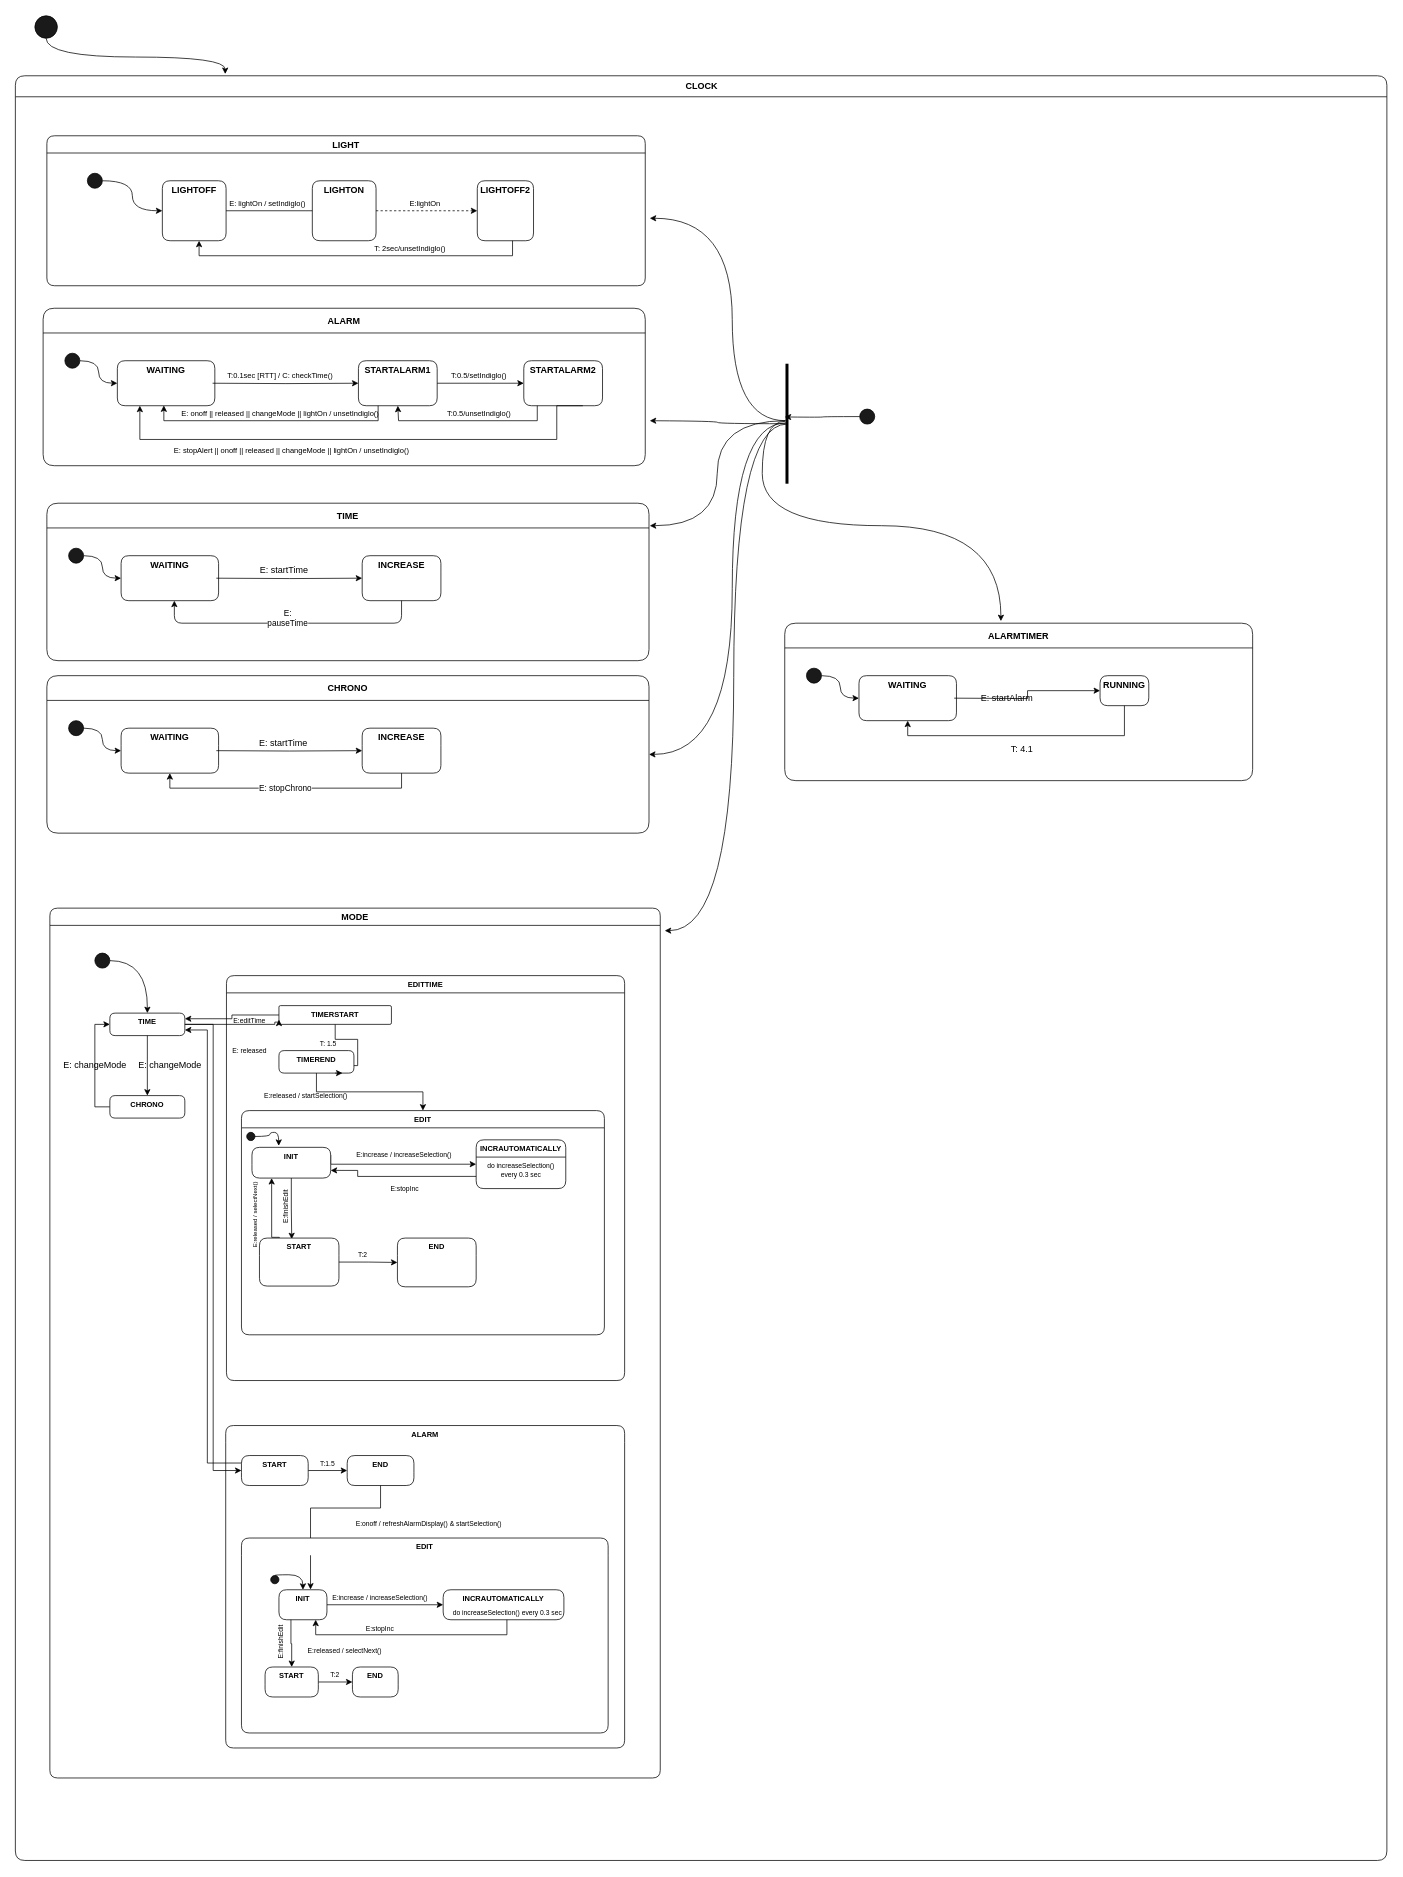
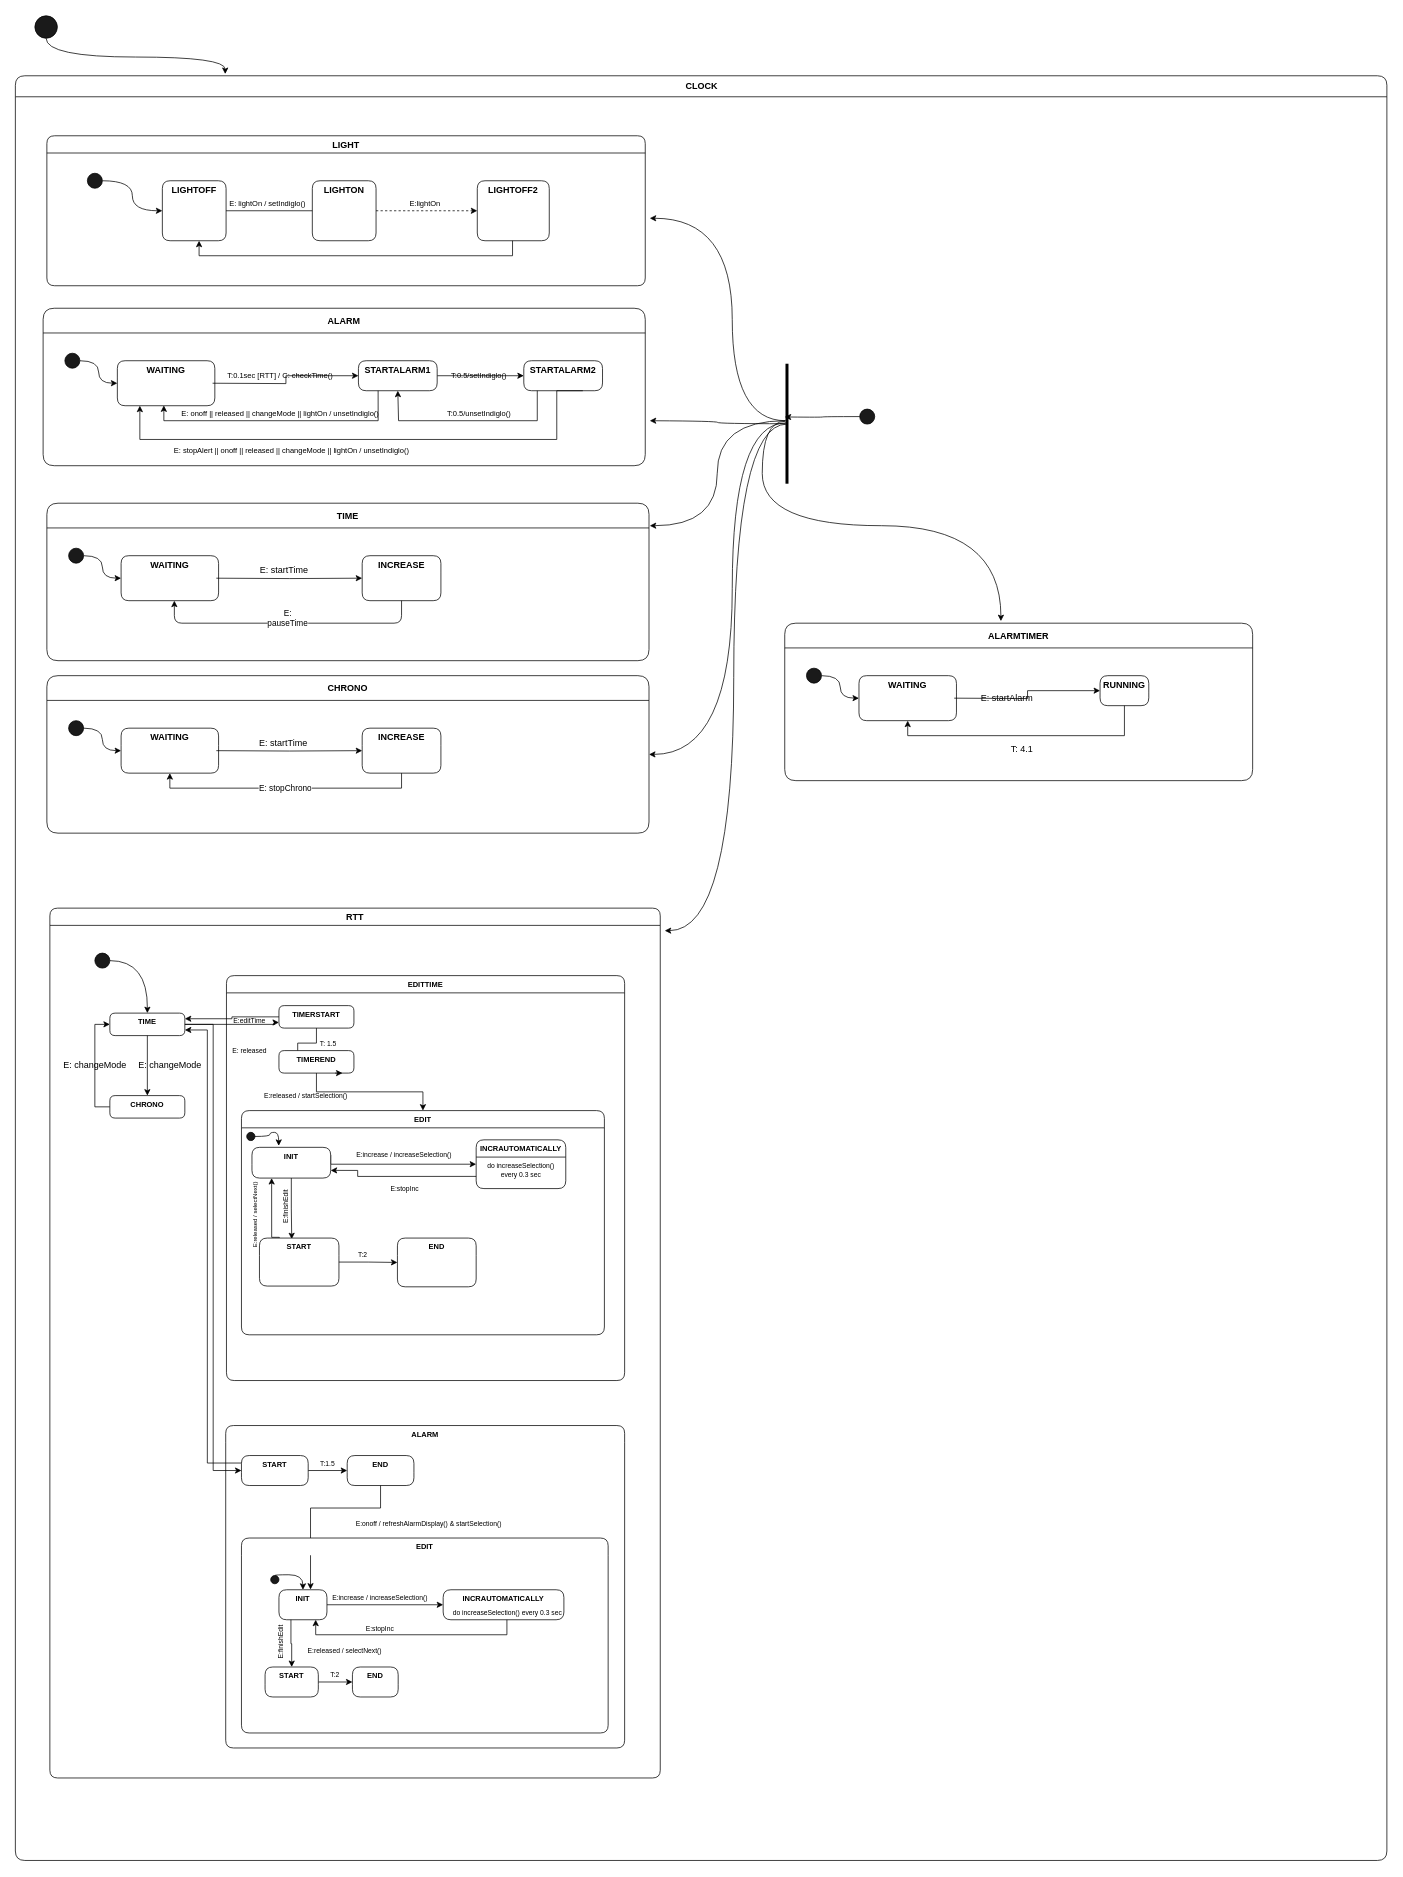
(506, 210) -> (513, 210)
(410, 248) -> none
(398, 383) -> (398, 375)
(563, 383) -> (563, 375)
(355, 917) -> (355, 917)
(335, 1015) -> (317, 1017)
